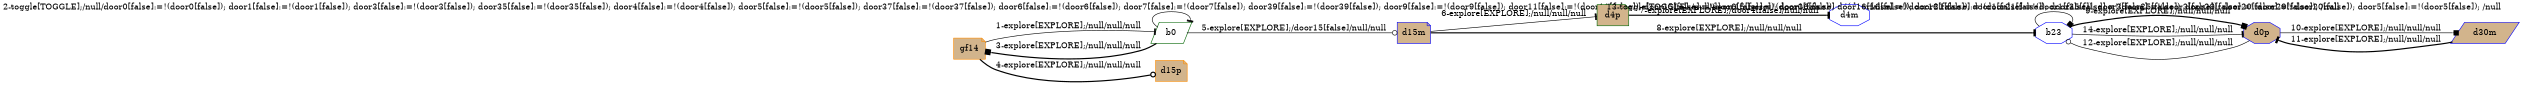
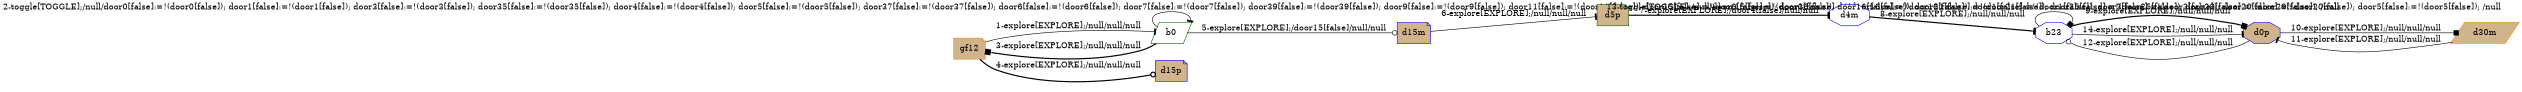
(1613, 15) -> (1613, 15)
(1732, 33) -> (1951, 24)
(2485, 33) -> (2485, 33)
(969, 49) -> (969, 49)
(2366, 52) -> (2366, 52)
(1171, 71) -> (1171, 71)
